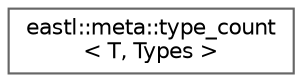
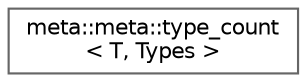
(151, 41) -> (153, 41)
